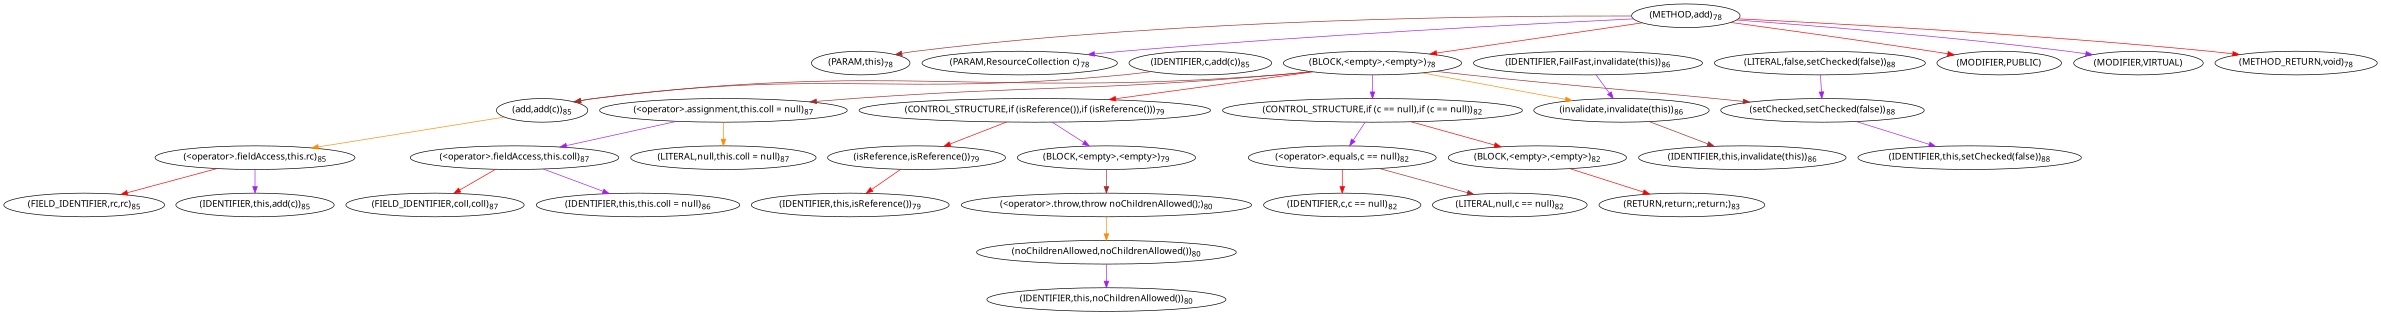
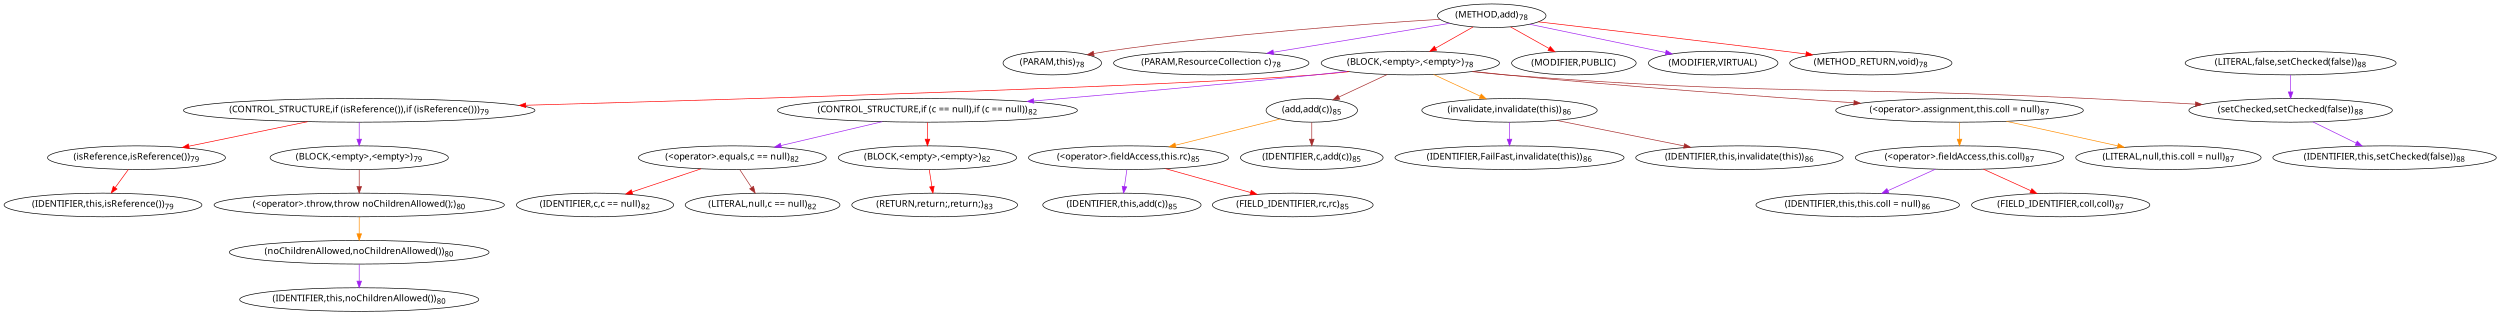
(866, 84) -> (1312, 131)
(1603, 84) -> (1510, 131)
(622, 133) -> (1960, 131)
